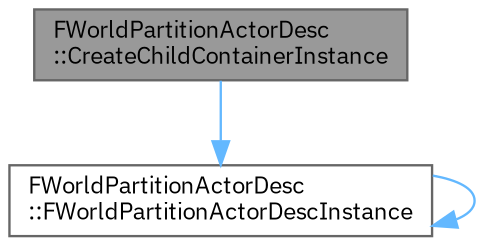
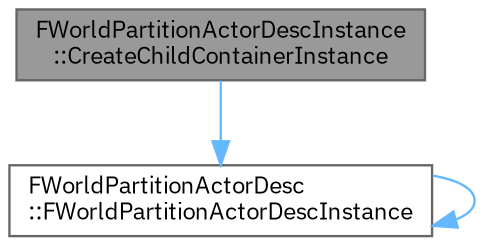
(221, 45) -> (221, 45)
